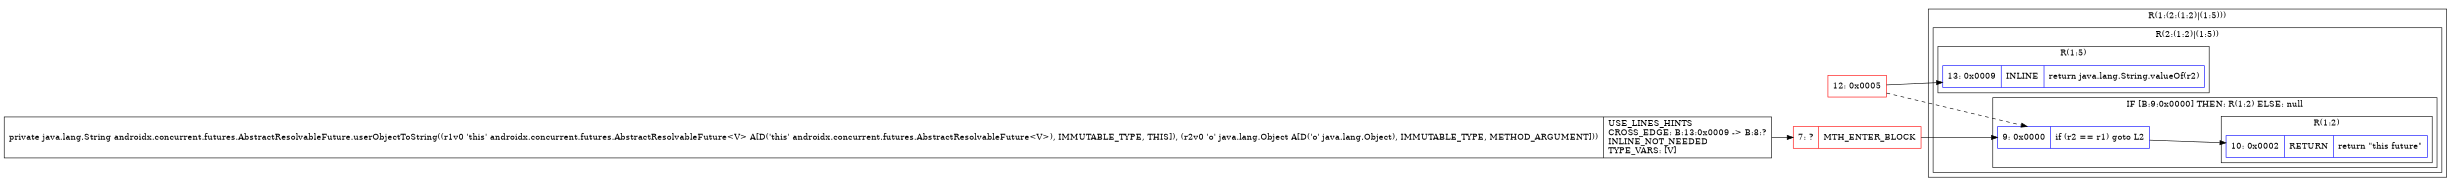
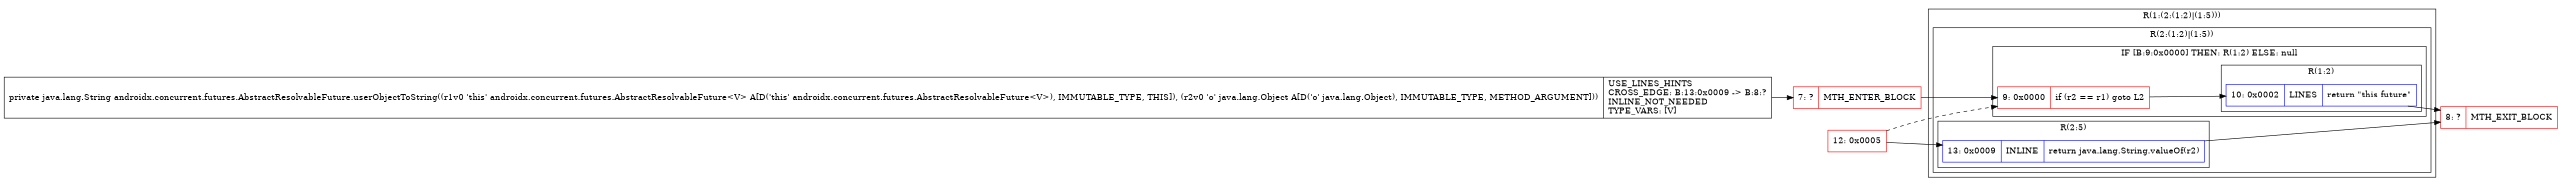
(2074, 53) -> (2074, 128)
none -> (2499, 118)
(2074, 137) -> (2074, 98)
(2309, 146) -> (2304, 95)
